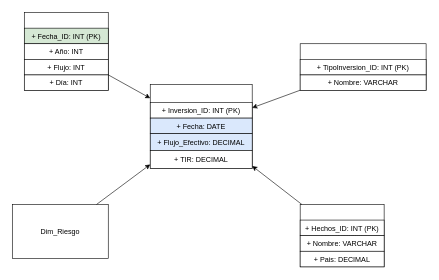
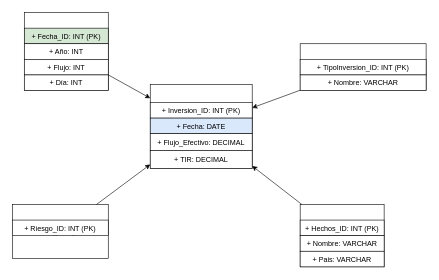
(201, 142) -> (201, 142)
none -> (60, 228)
(342, 259) -> (342, 259)
